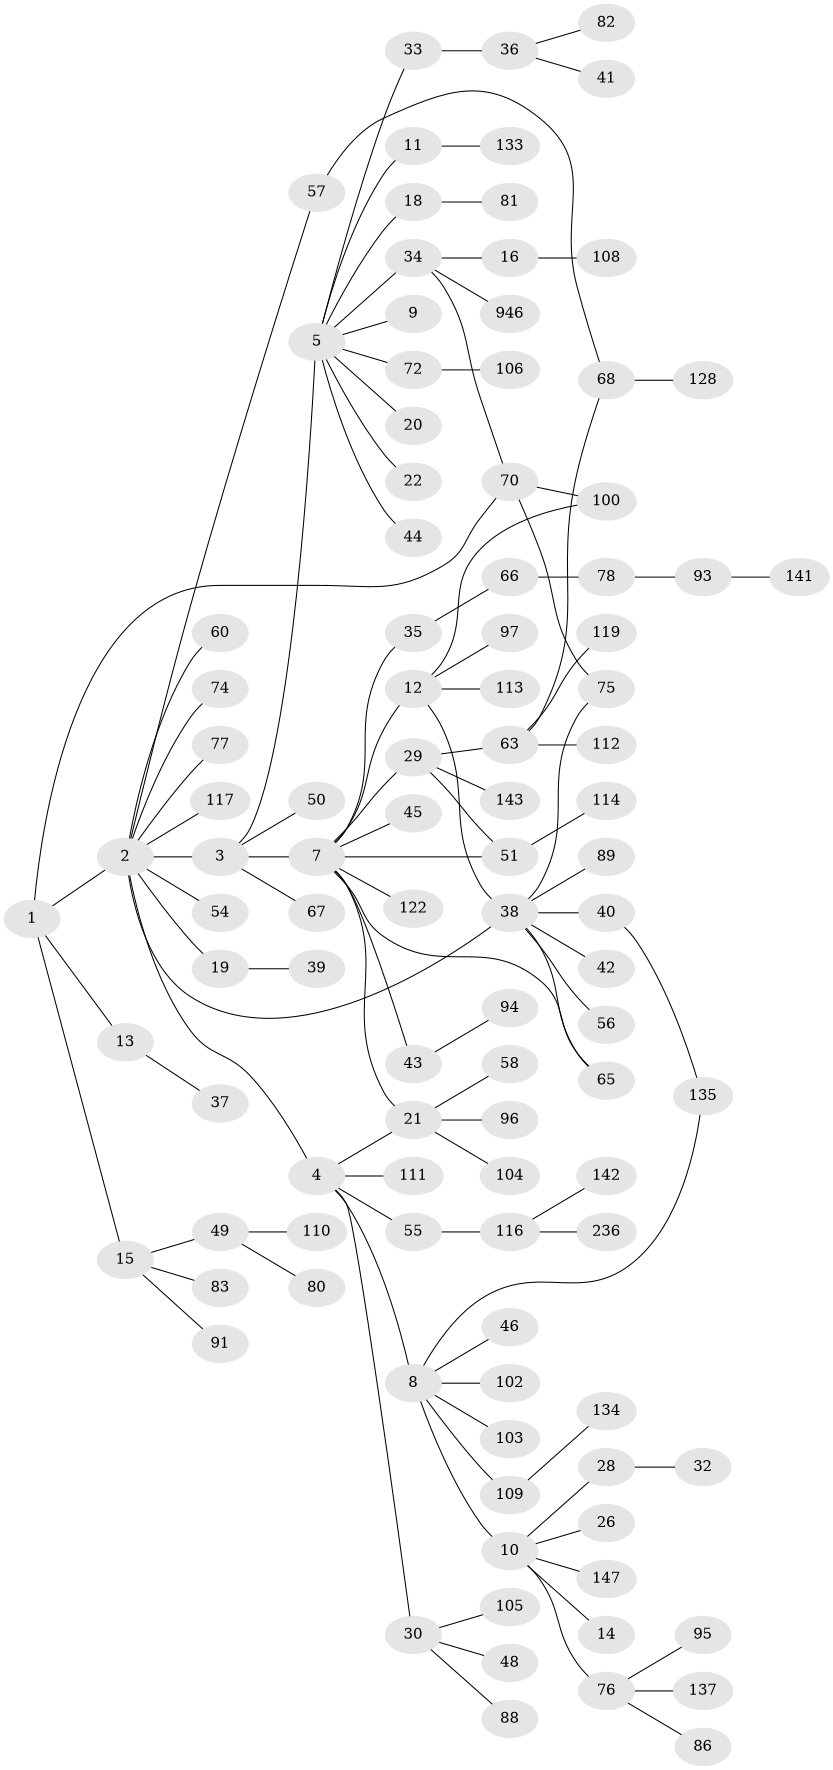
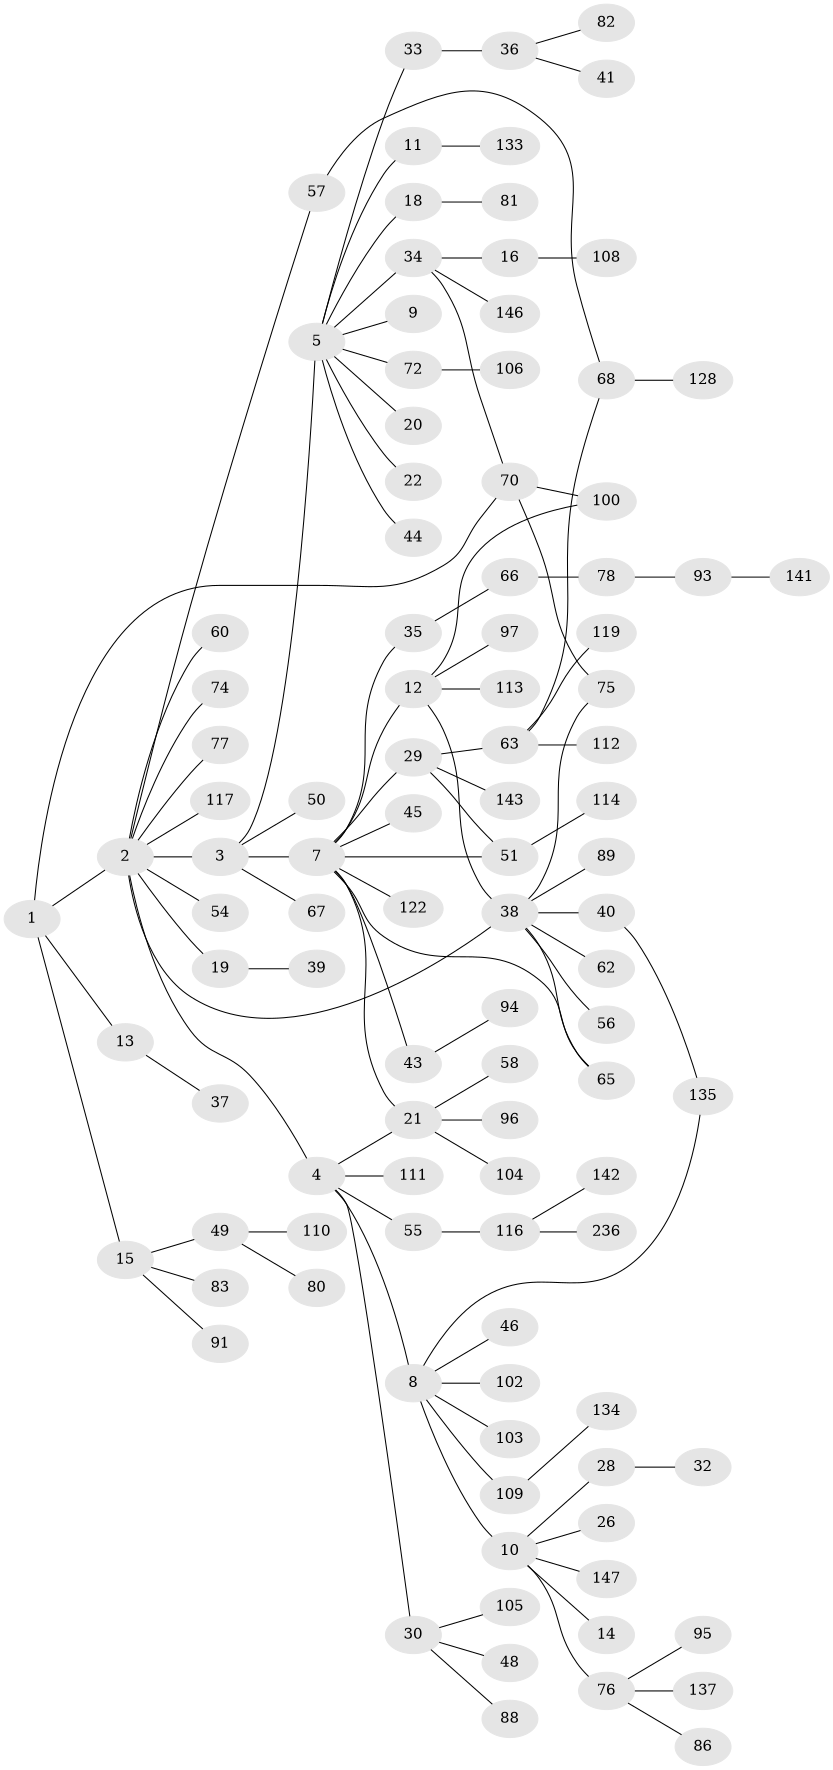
(510, 314) -> (510, 314)
(607, 969) -> (607, 969)
